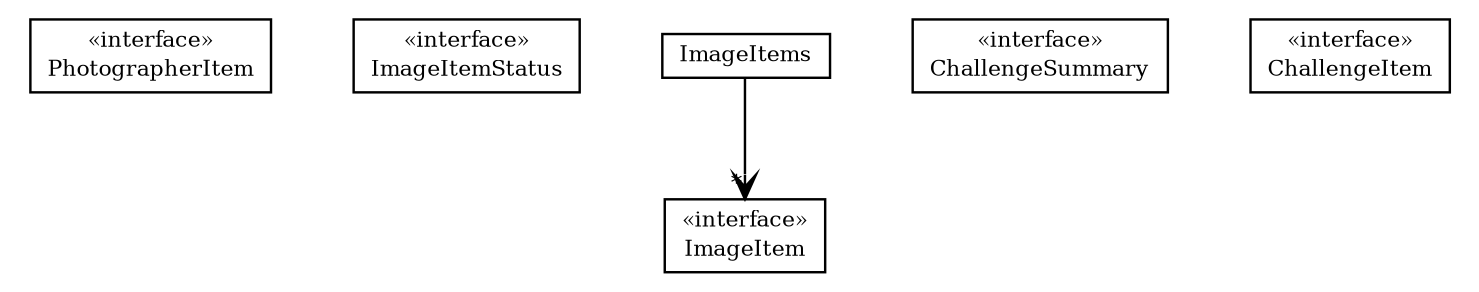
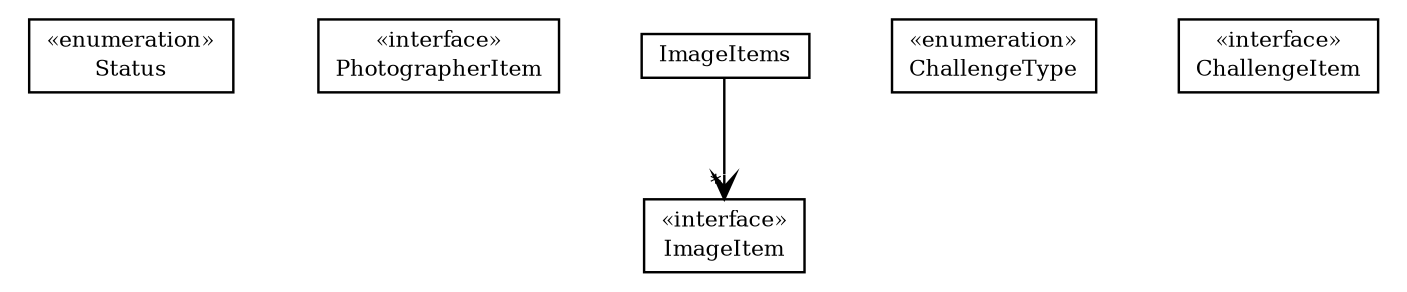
none -> (131, 56)
(465, 56) -> none
none -> (994, 56)
(1039, 56) -> none
